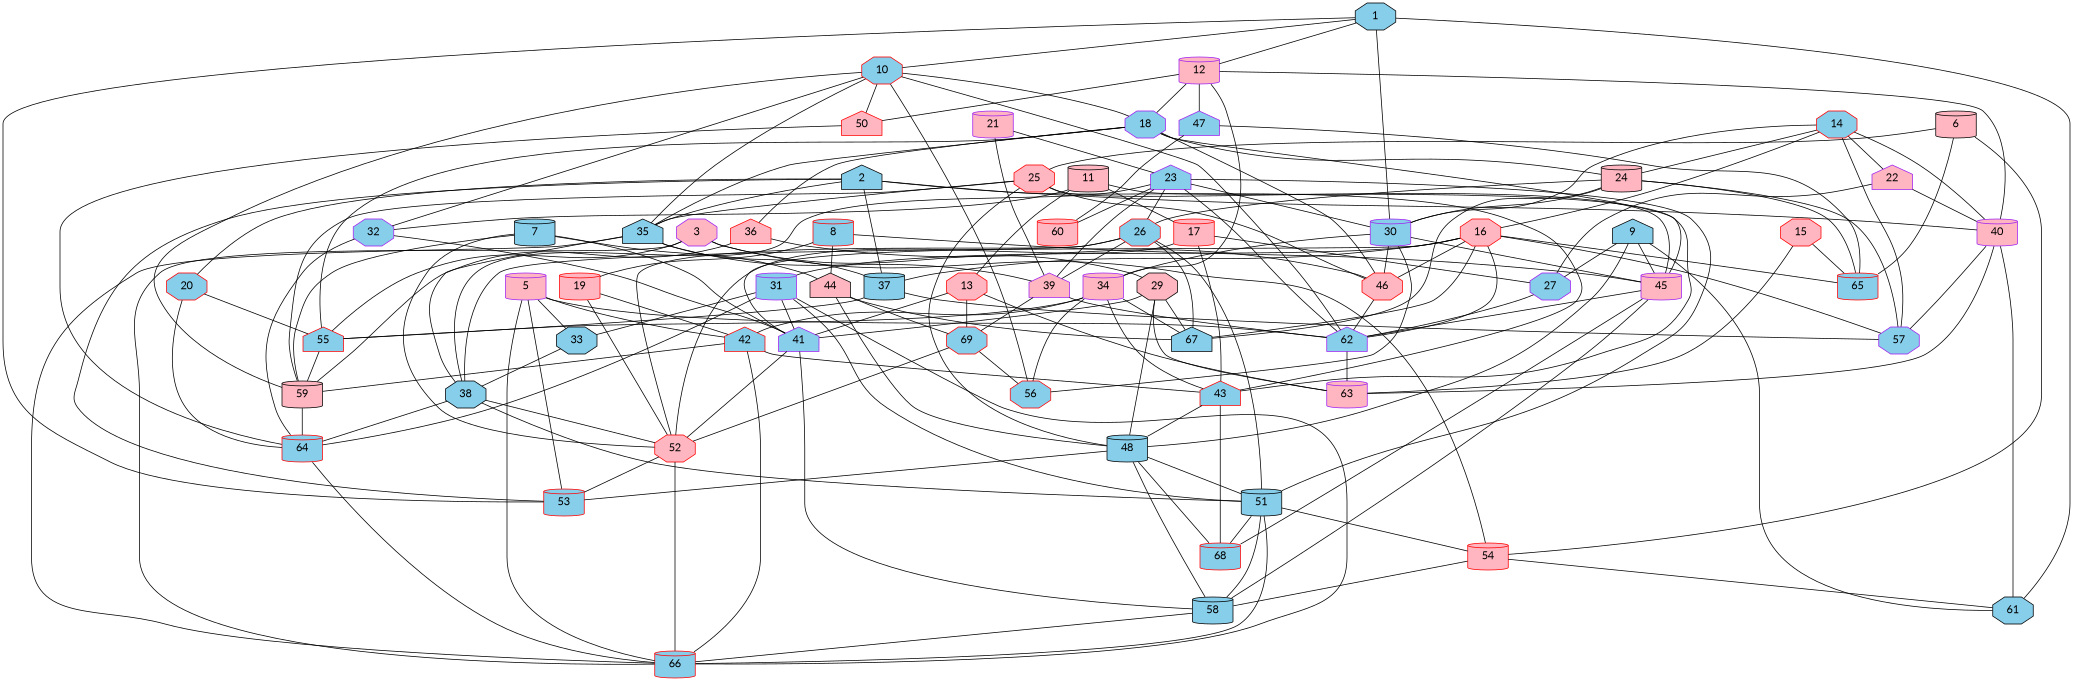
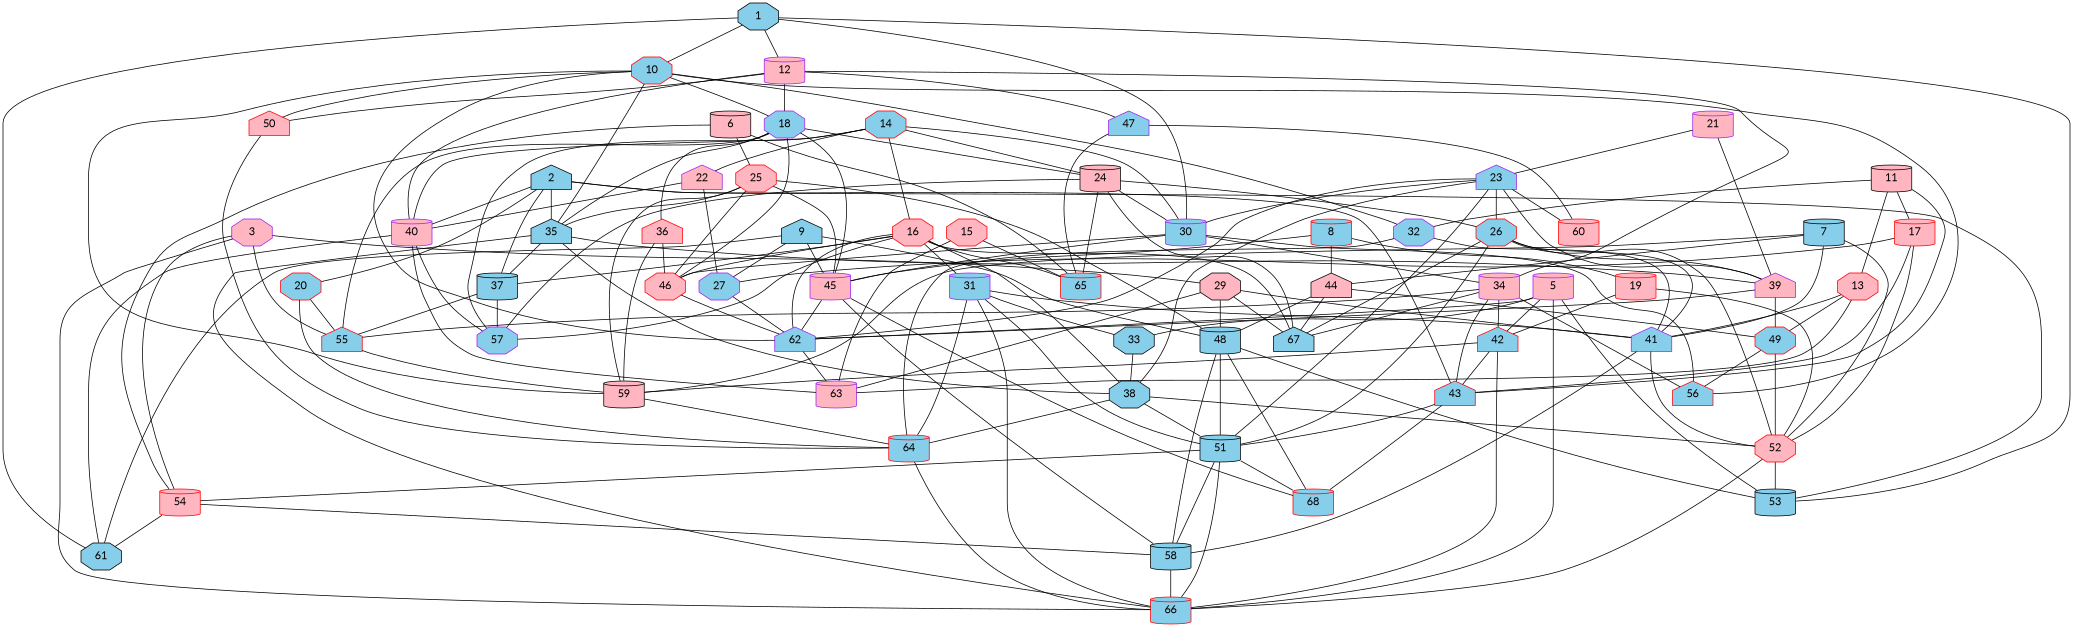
(967, 340) -> (1775, 340)
(1030, 394) -> (1693, 394)
(1169, 424) -> (1339, 429)
(564, 502) -> (1775, 502)
